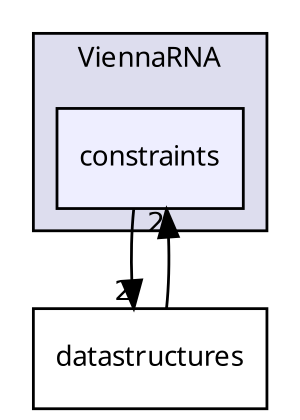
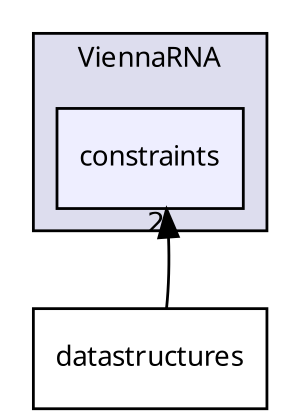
(131, 248) -> none
